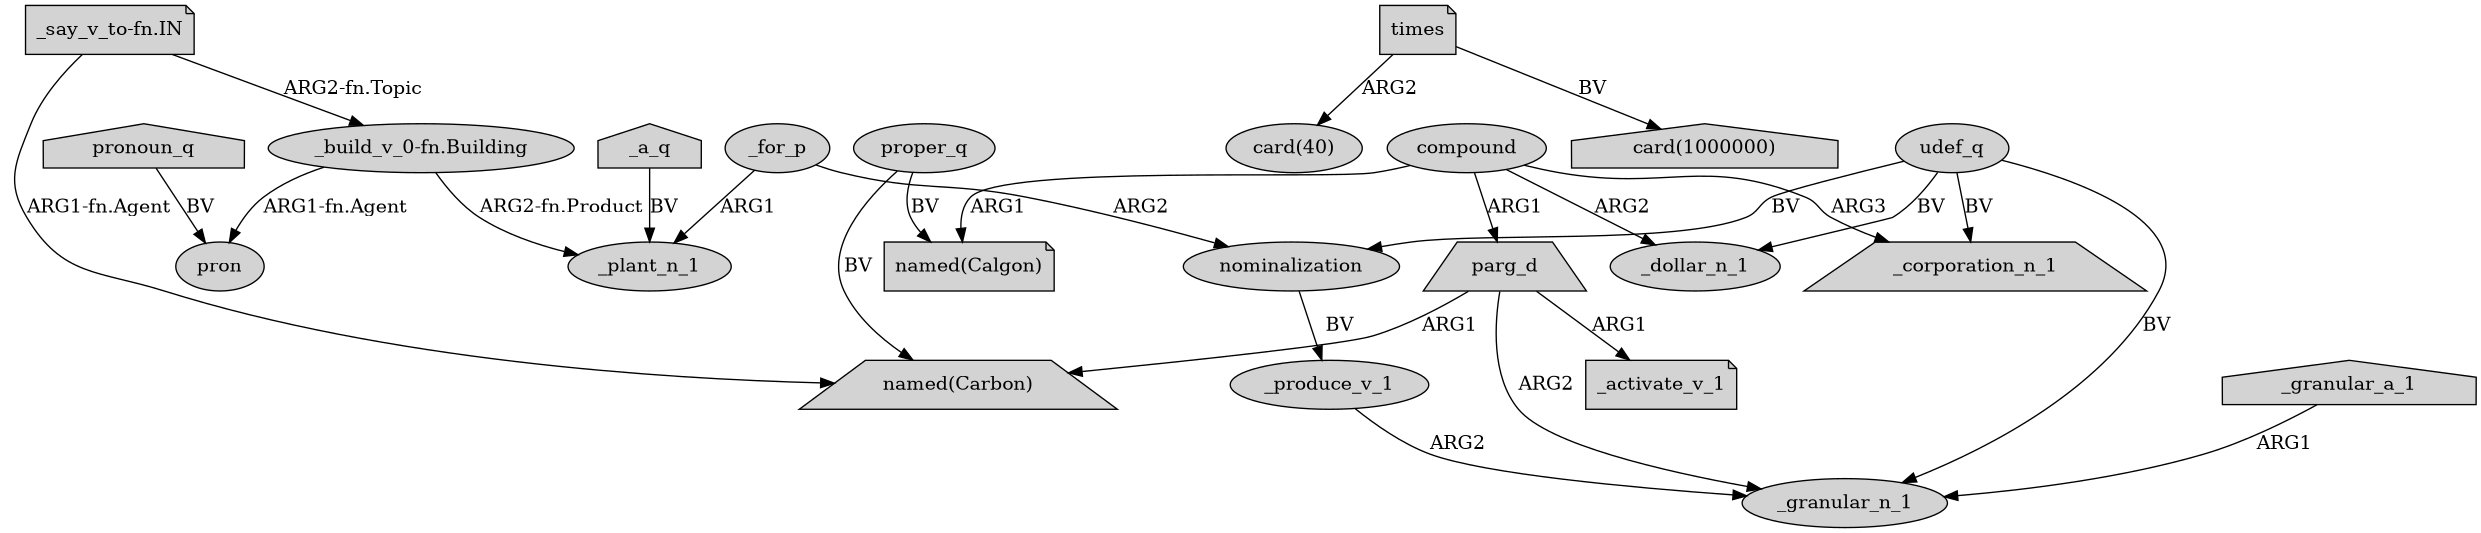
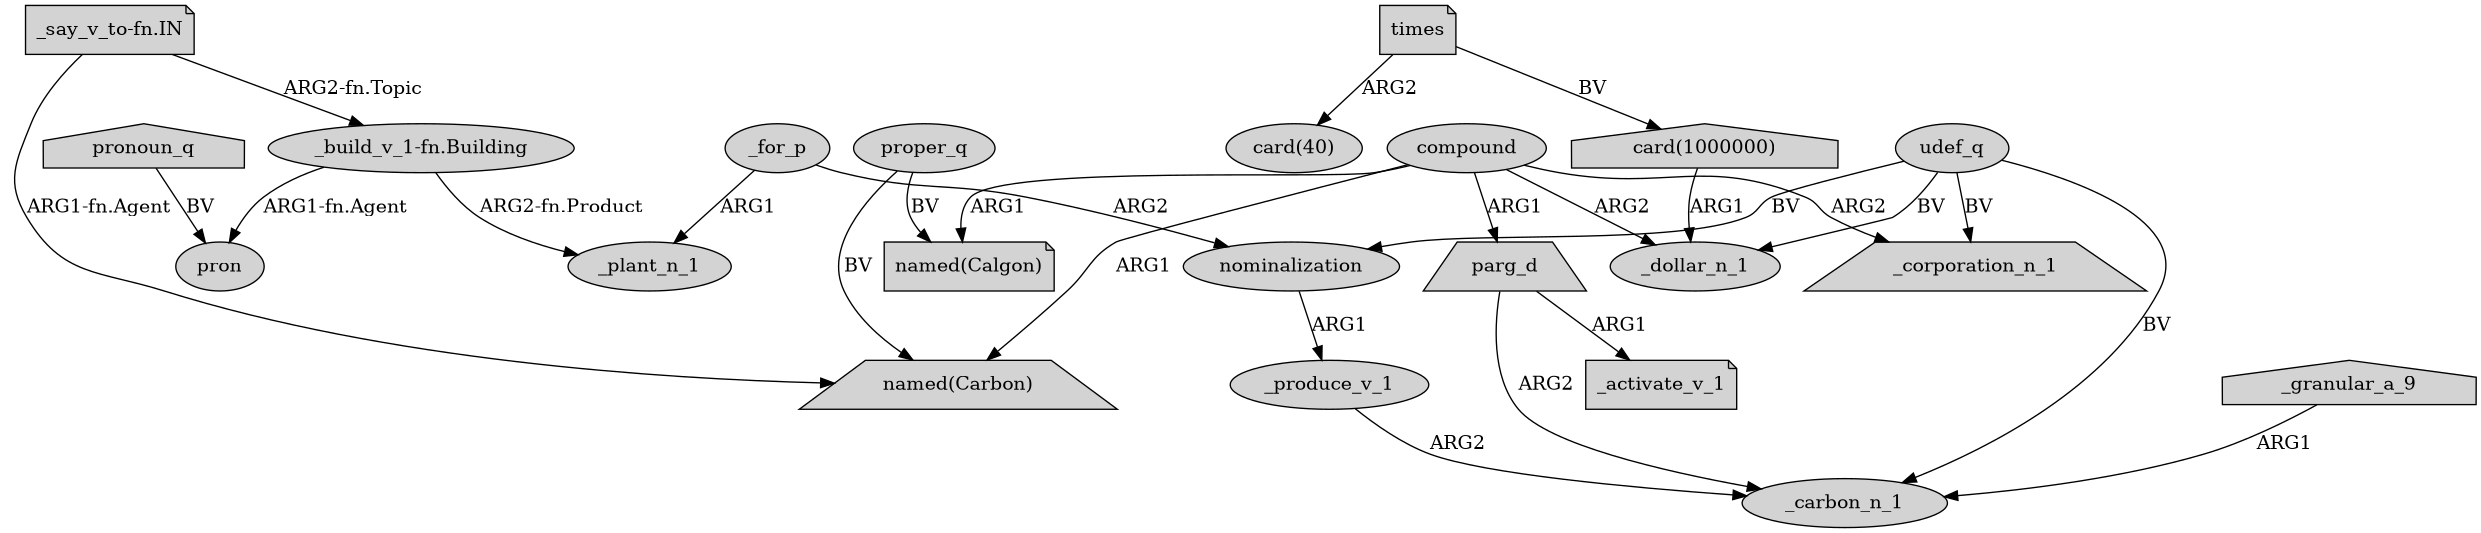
(421, 148) -> (421, 148)
(650, 148) -> none
none -> (1690, 198)
(1859, 207) -> (1859, 207)
(1340, 326) -> (1340, 326)
(1280, 350) -> (1184, 223)
(2349, 385) -> (2349, 385)
(1845, 503) -> (1845, 503)
